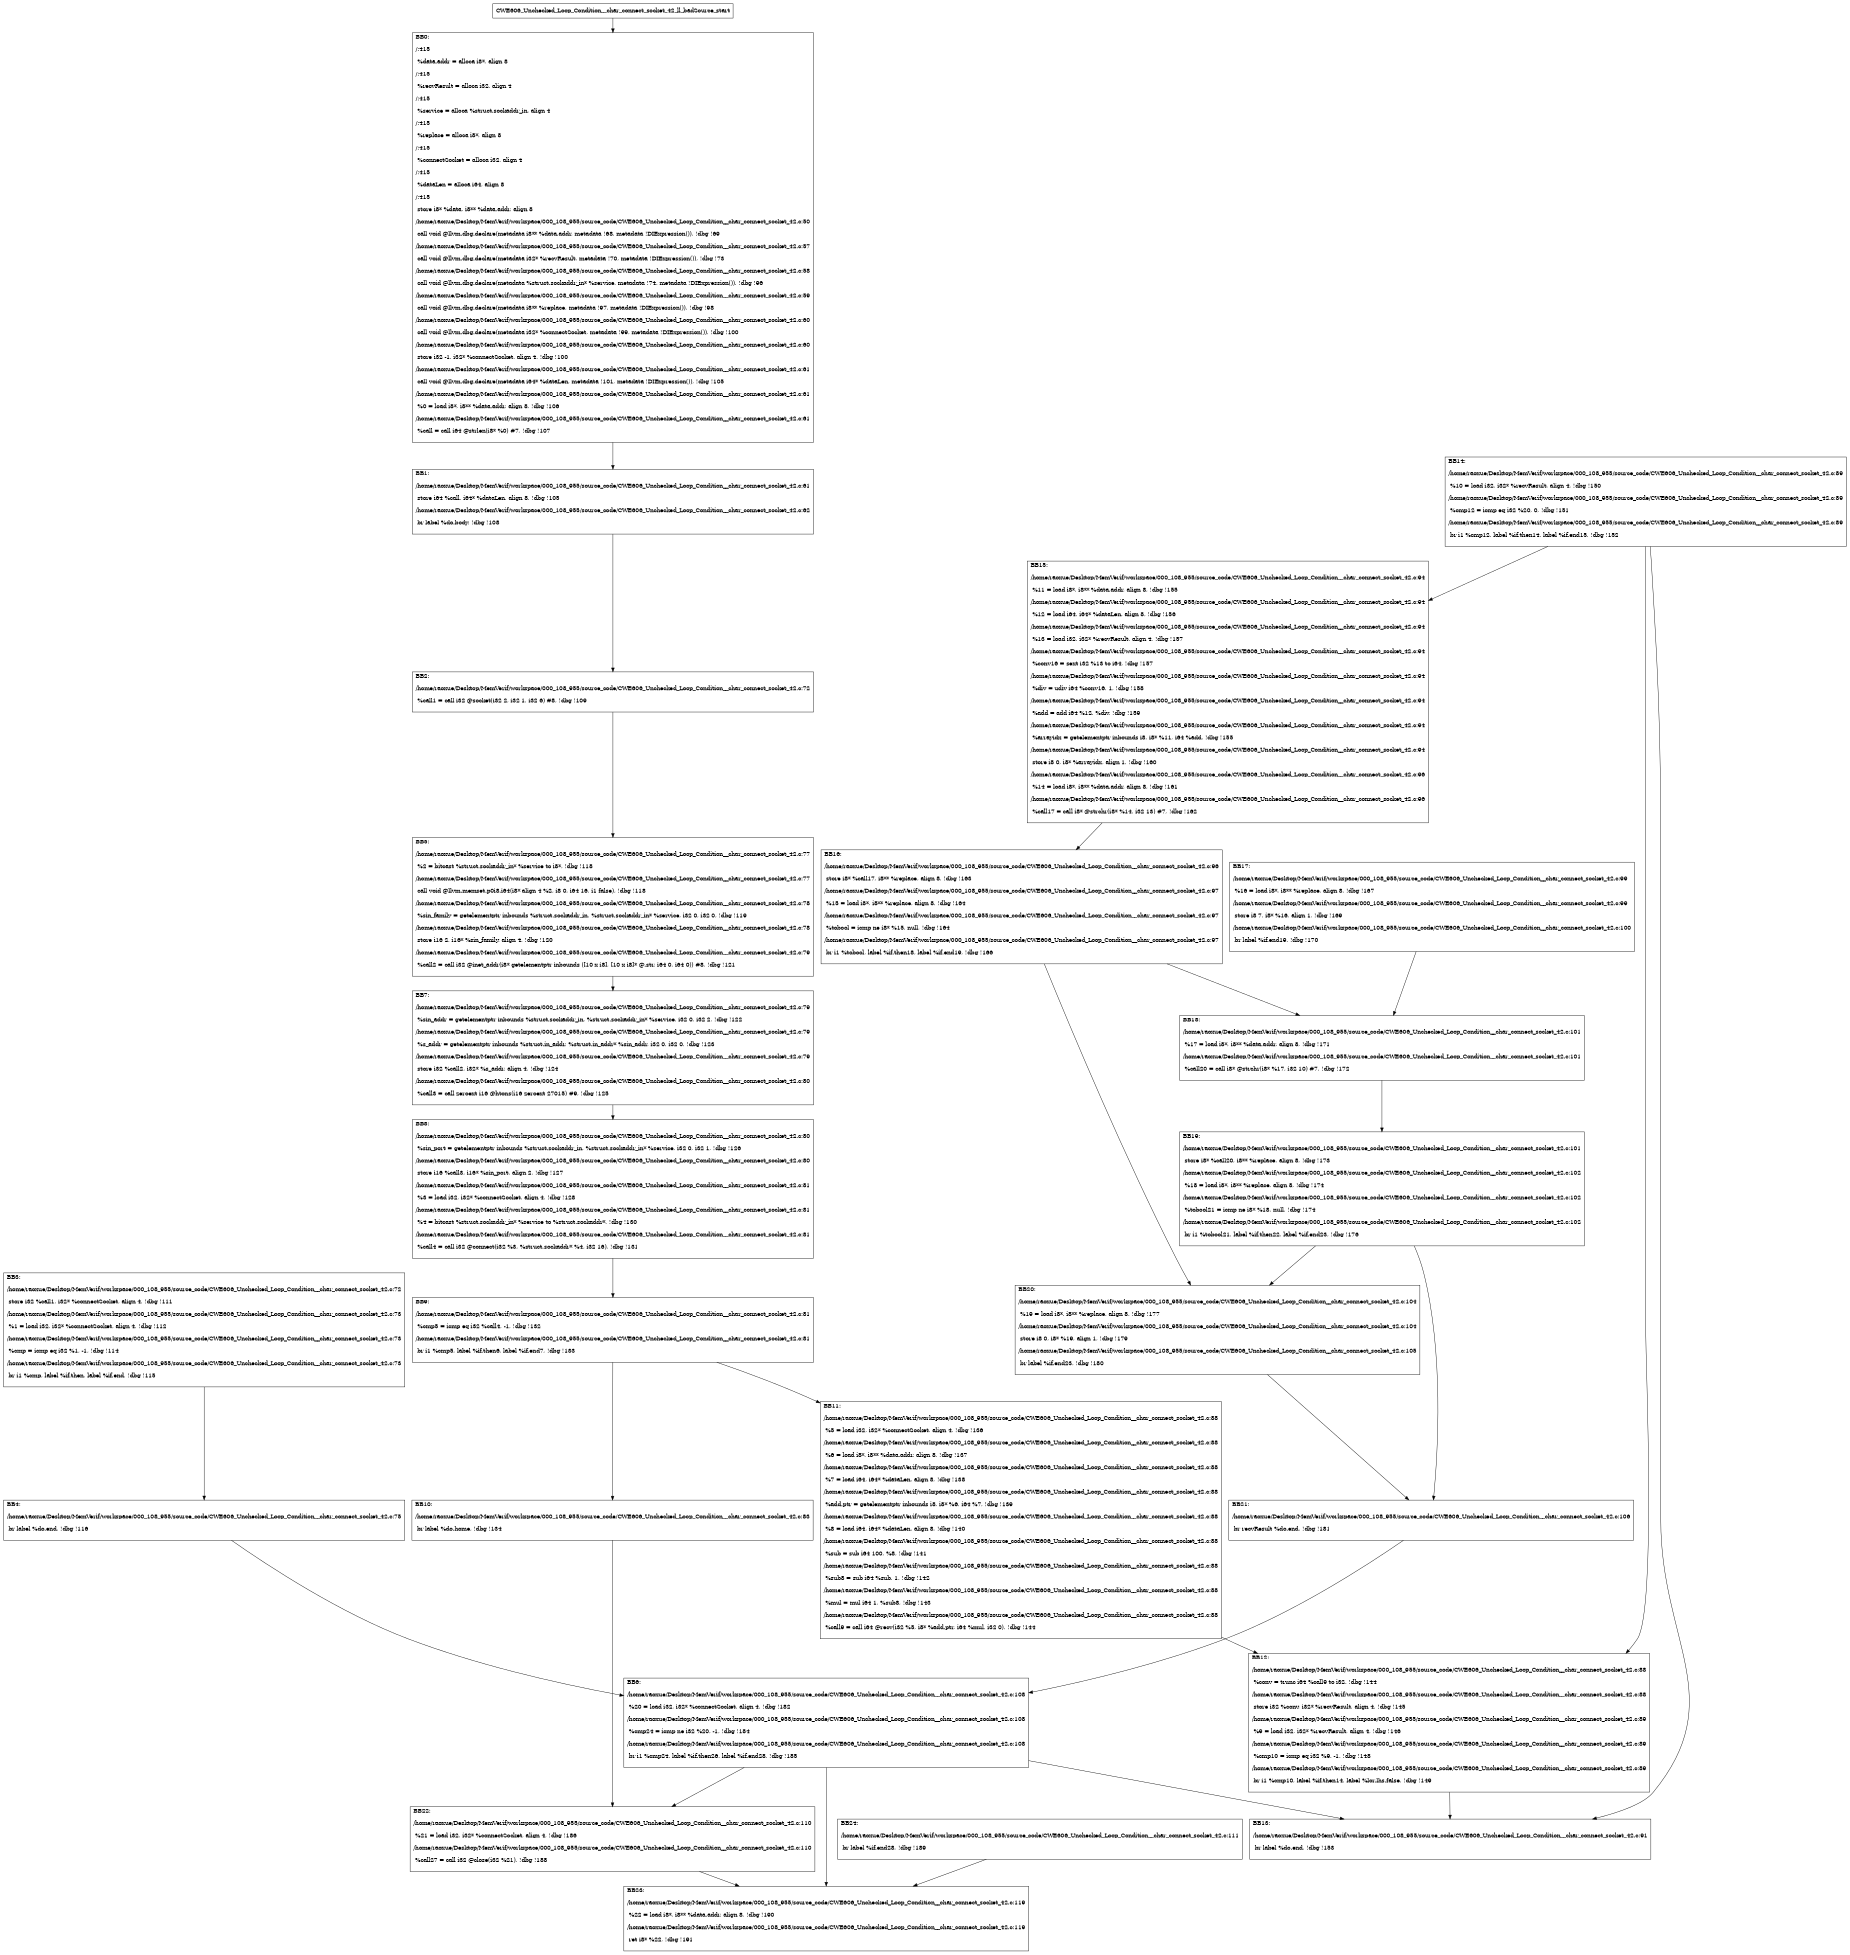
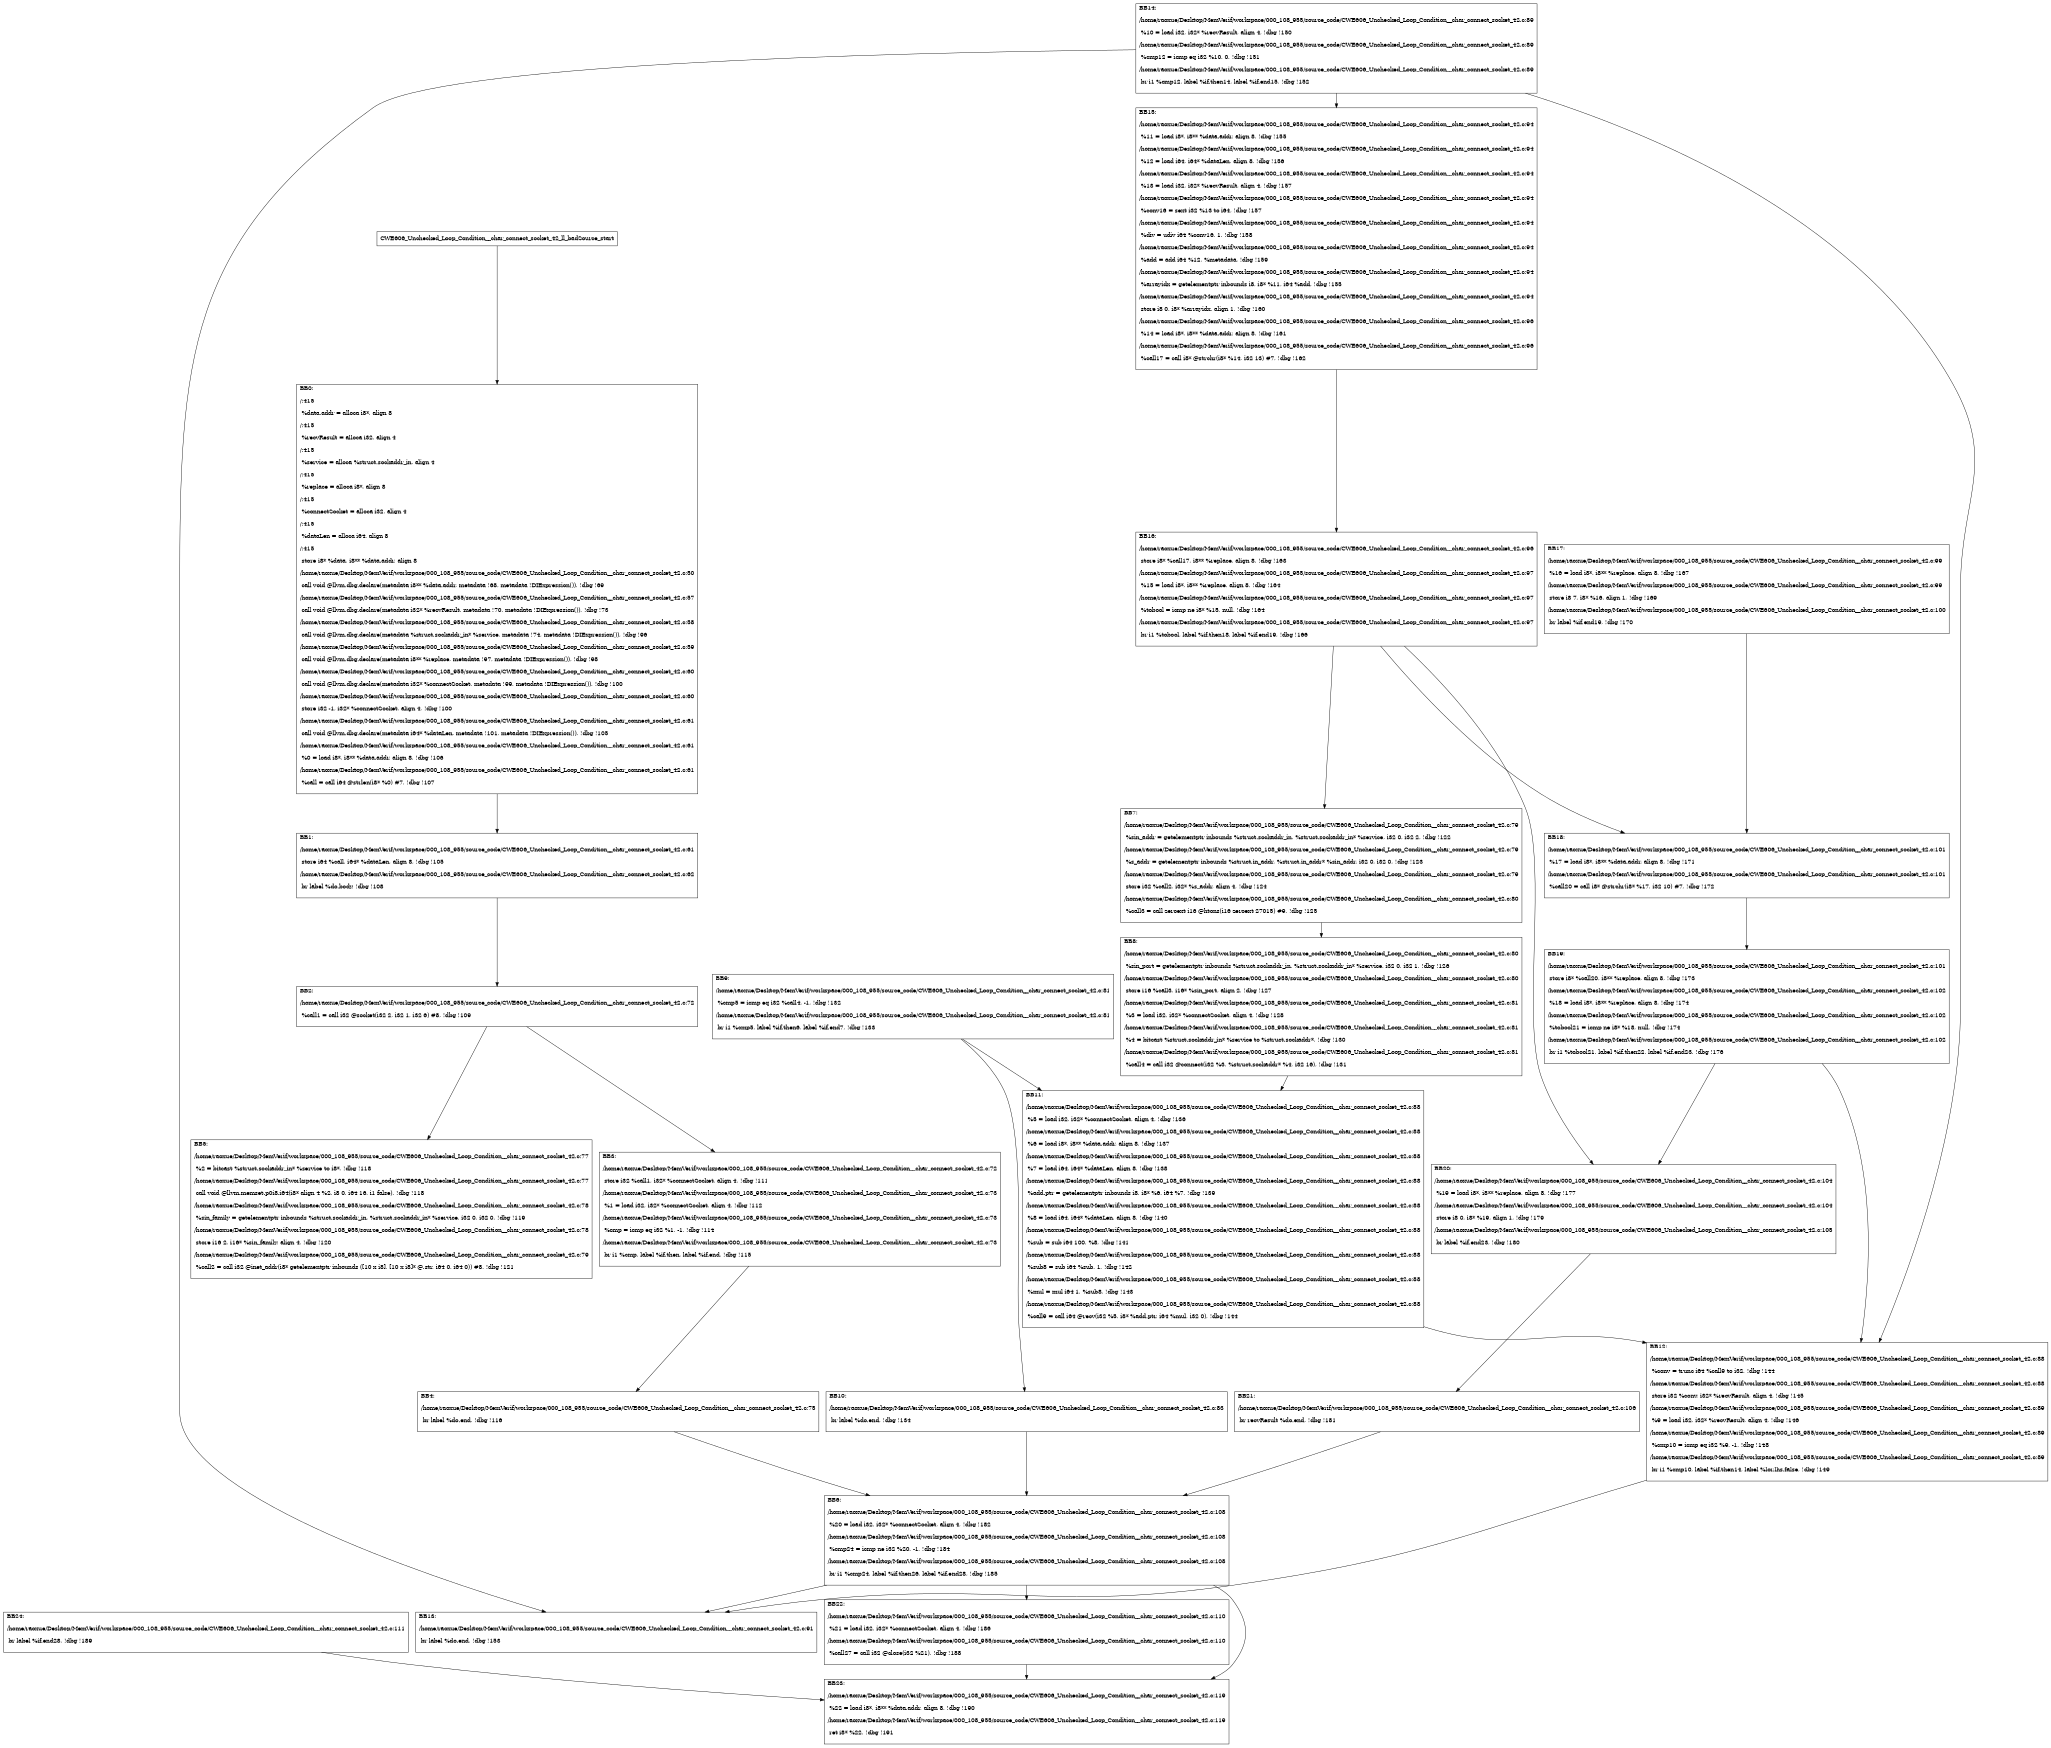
(1509, 511) -> (1199, 57)
(1085, 713) -> (1204, 260)
(613, 981) -> (1329, 725)
none -> (619, 1088)
(613, 1276) -> (1285, 1081)
(1437, 1370) -> (1866, 1197)
(458, 1529) -> (870, 1421)
(613, 1671) -> (1027, 1462)
